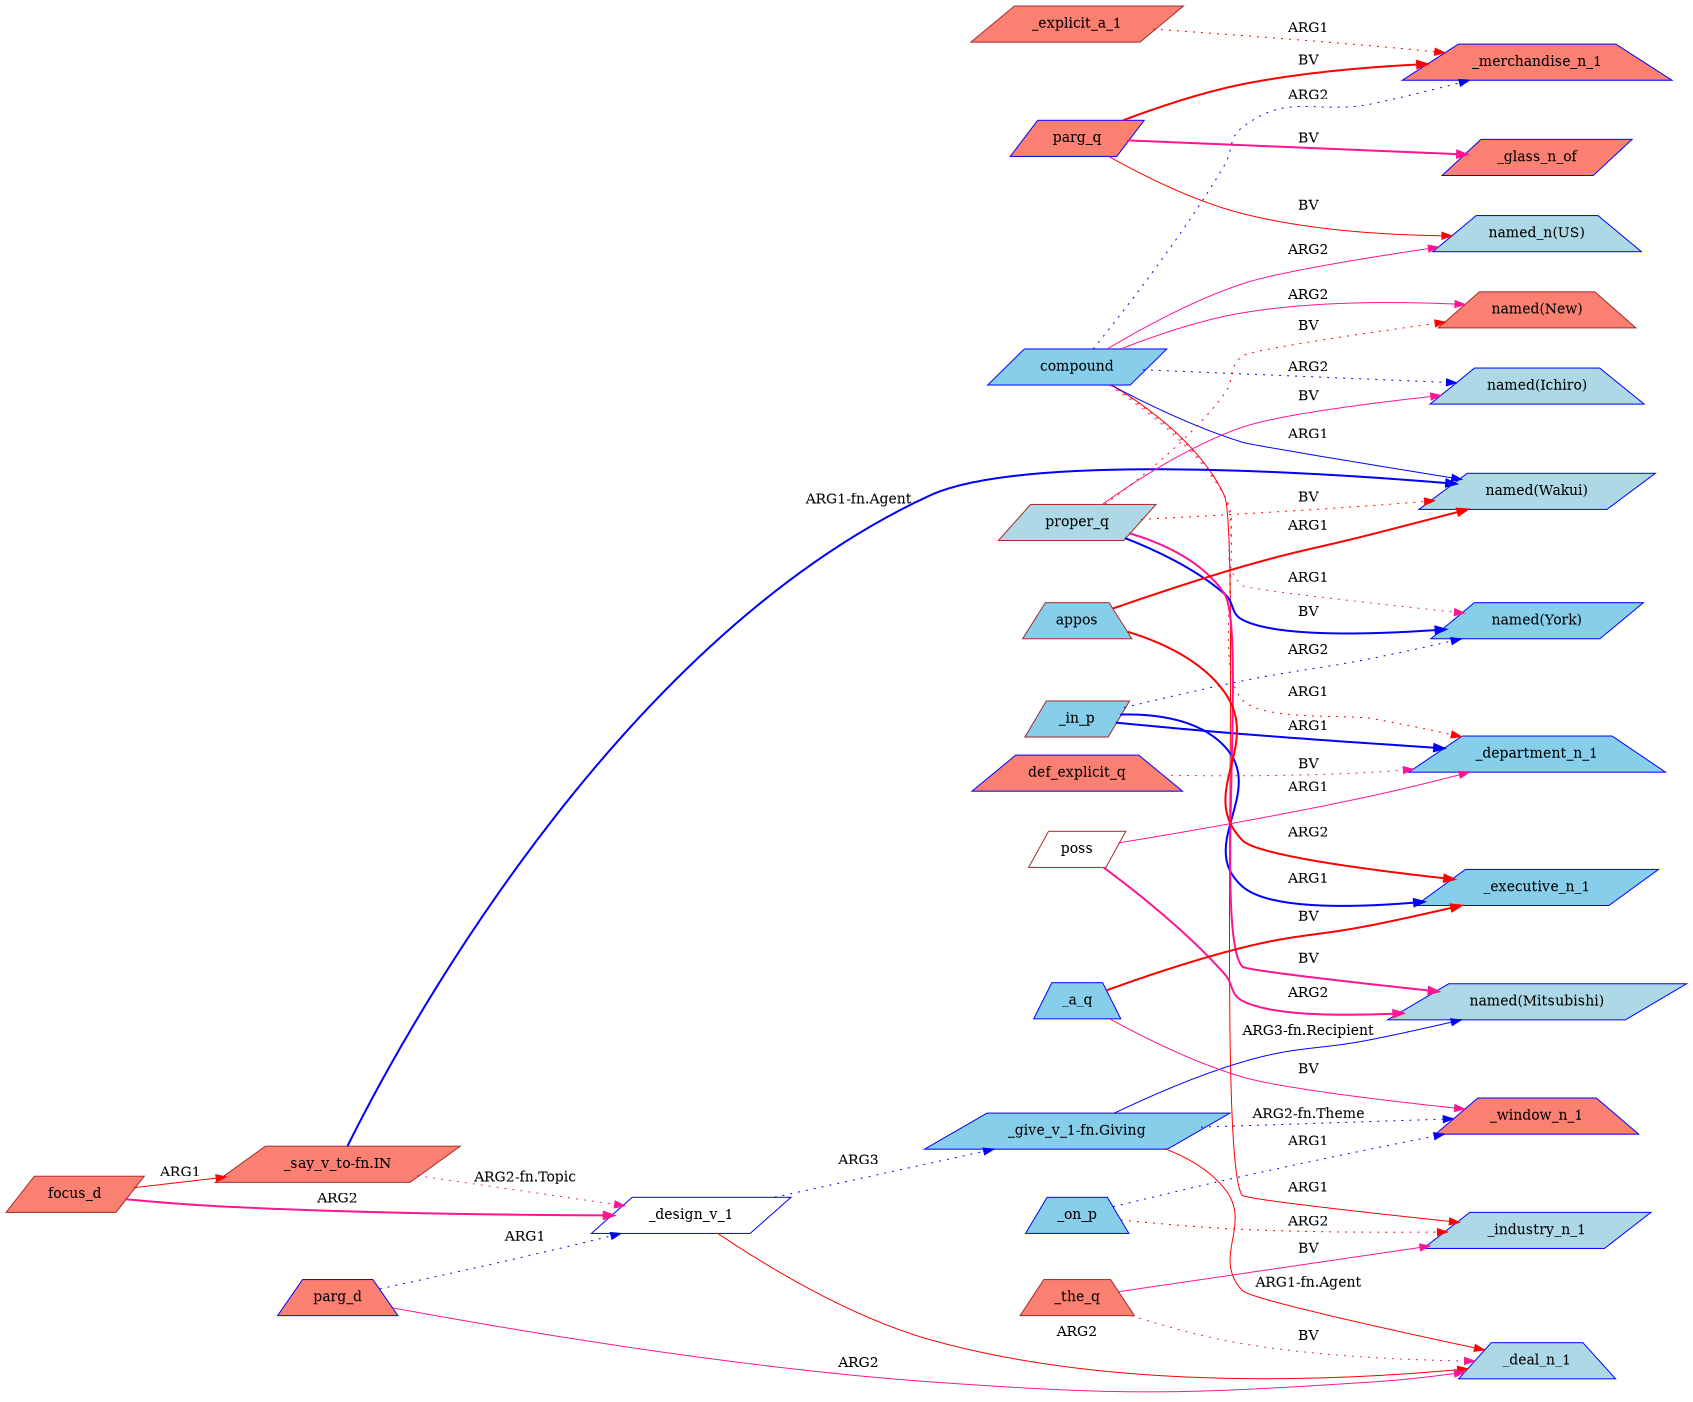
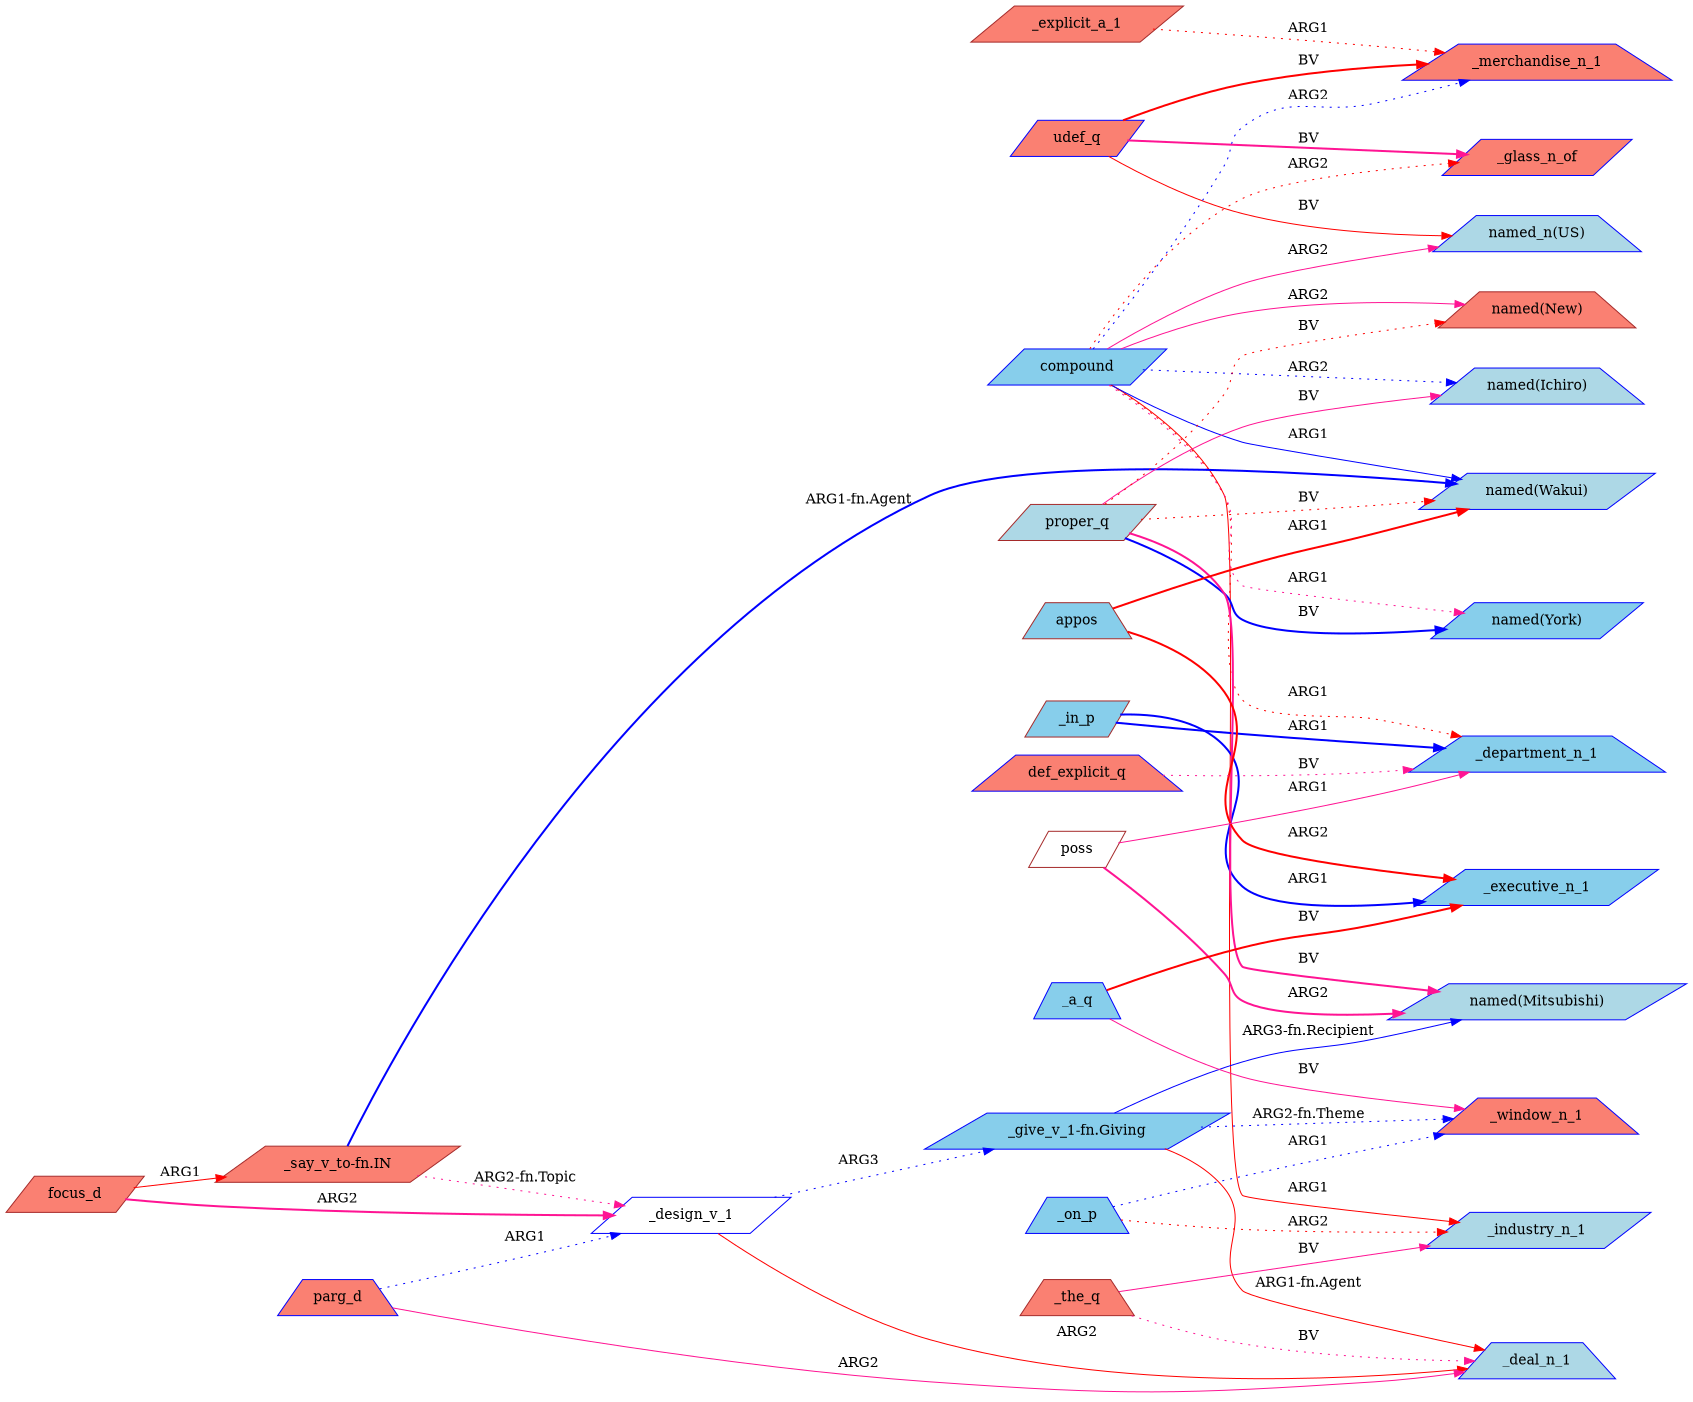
(1077, 138) -> (1077, 138)
none -> (1240, 200)
(1287, 673) -> none
